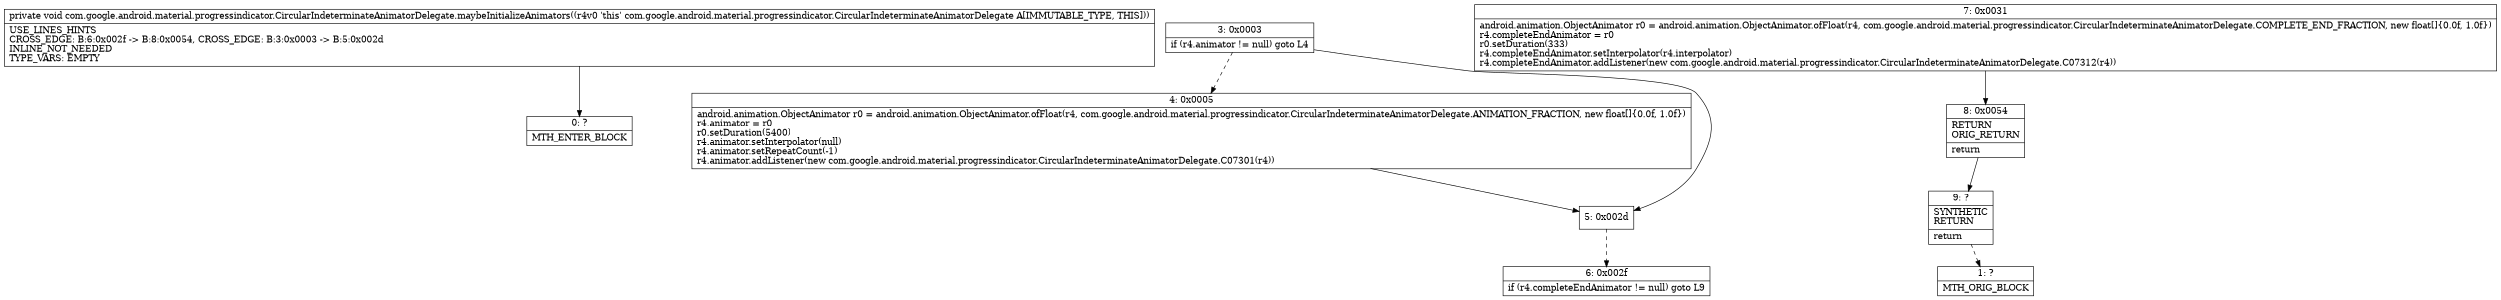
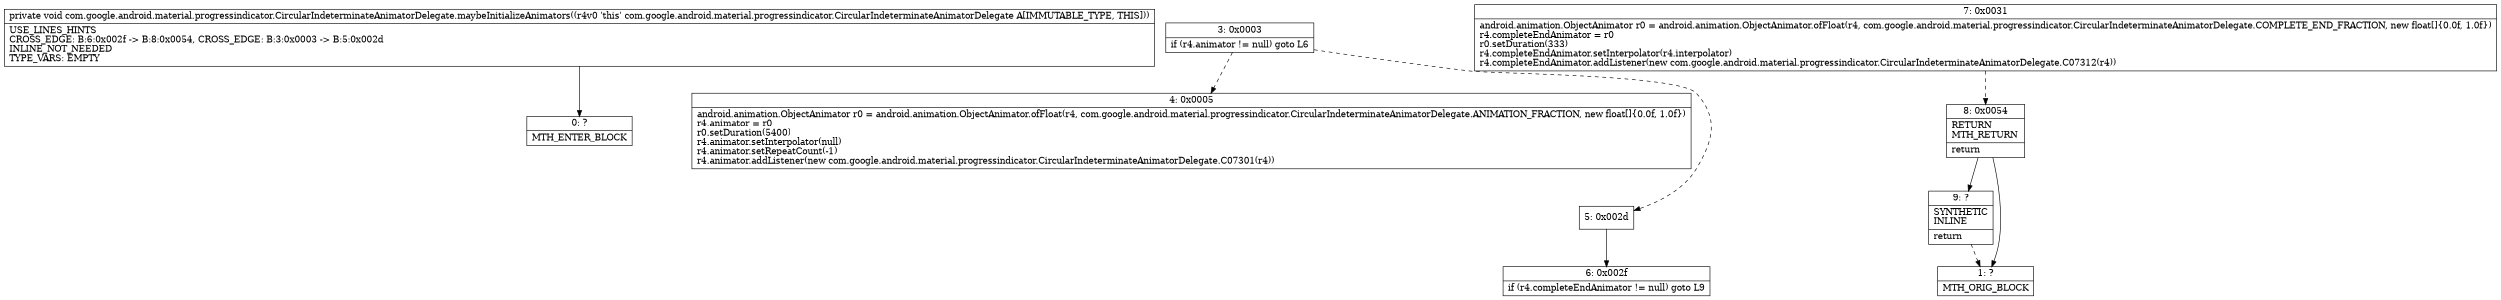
(1240, 45) -> (1240, 45)
(1582, 76) -> (1582, 76)
(1986, 85) -> (1986, 85)
(1986, 135) -> (1985, 135)
(1472, 189) -> none
none -> (2000, 209)
(1954, 222) -> (1951, 222)
(1607, 245) -> (1607, 245)
